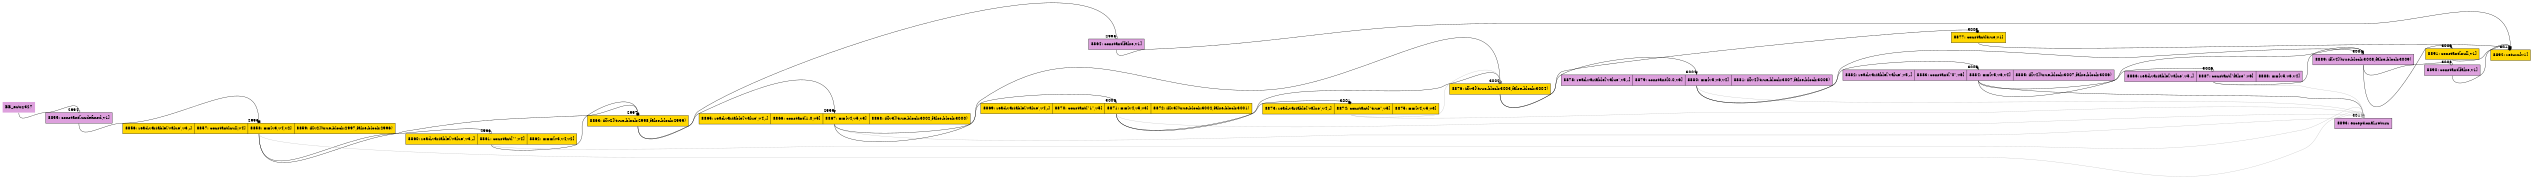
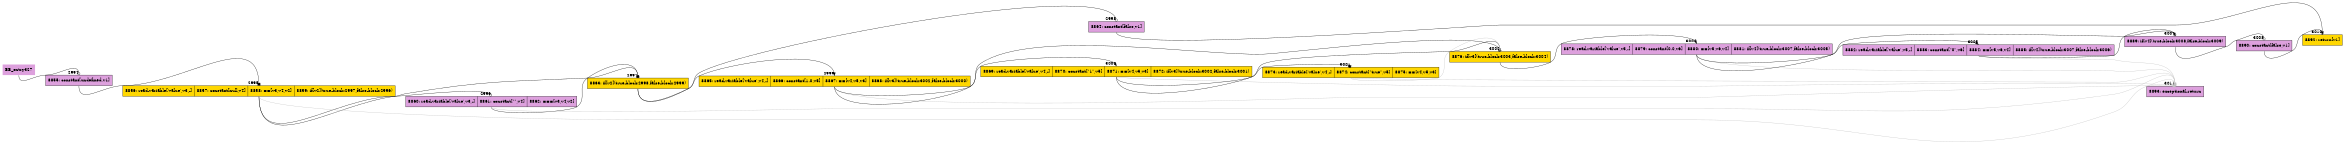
(1979, 38) -> none
(2452, 54) -> none
(2213, 76) -> none
(2174, 95) -> (2082, 59)
(491, 139) -> (491, 102)
